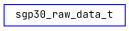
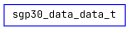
(65, 15) -> (65, 15)
